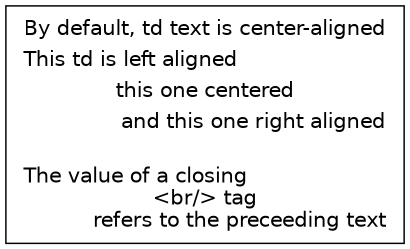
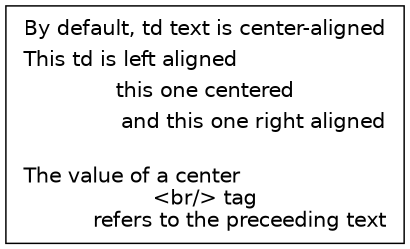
(136, 176) -> (133, 176)
